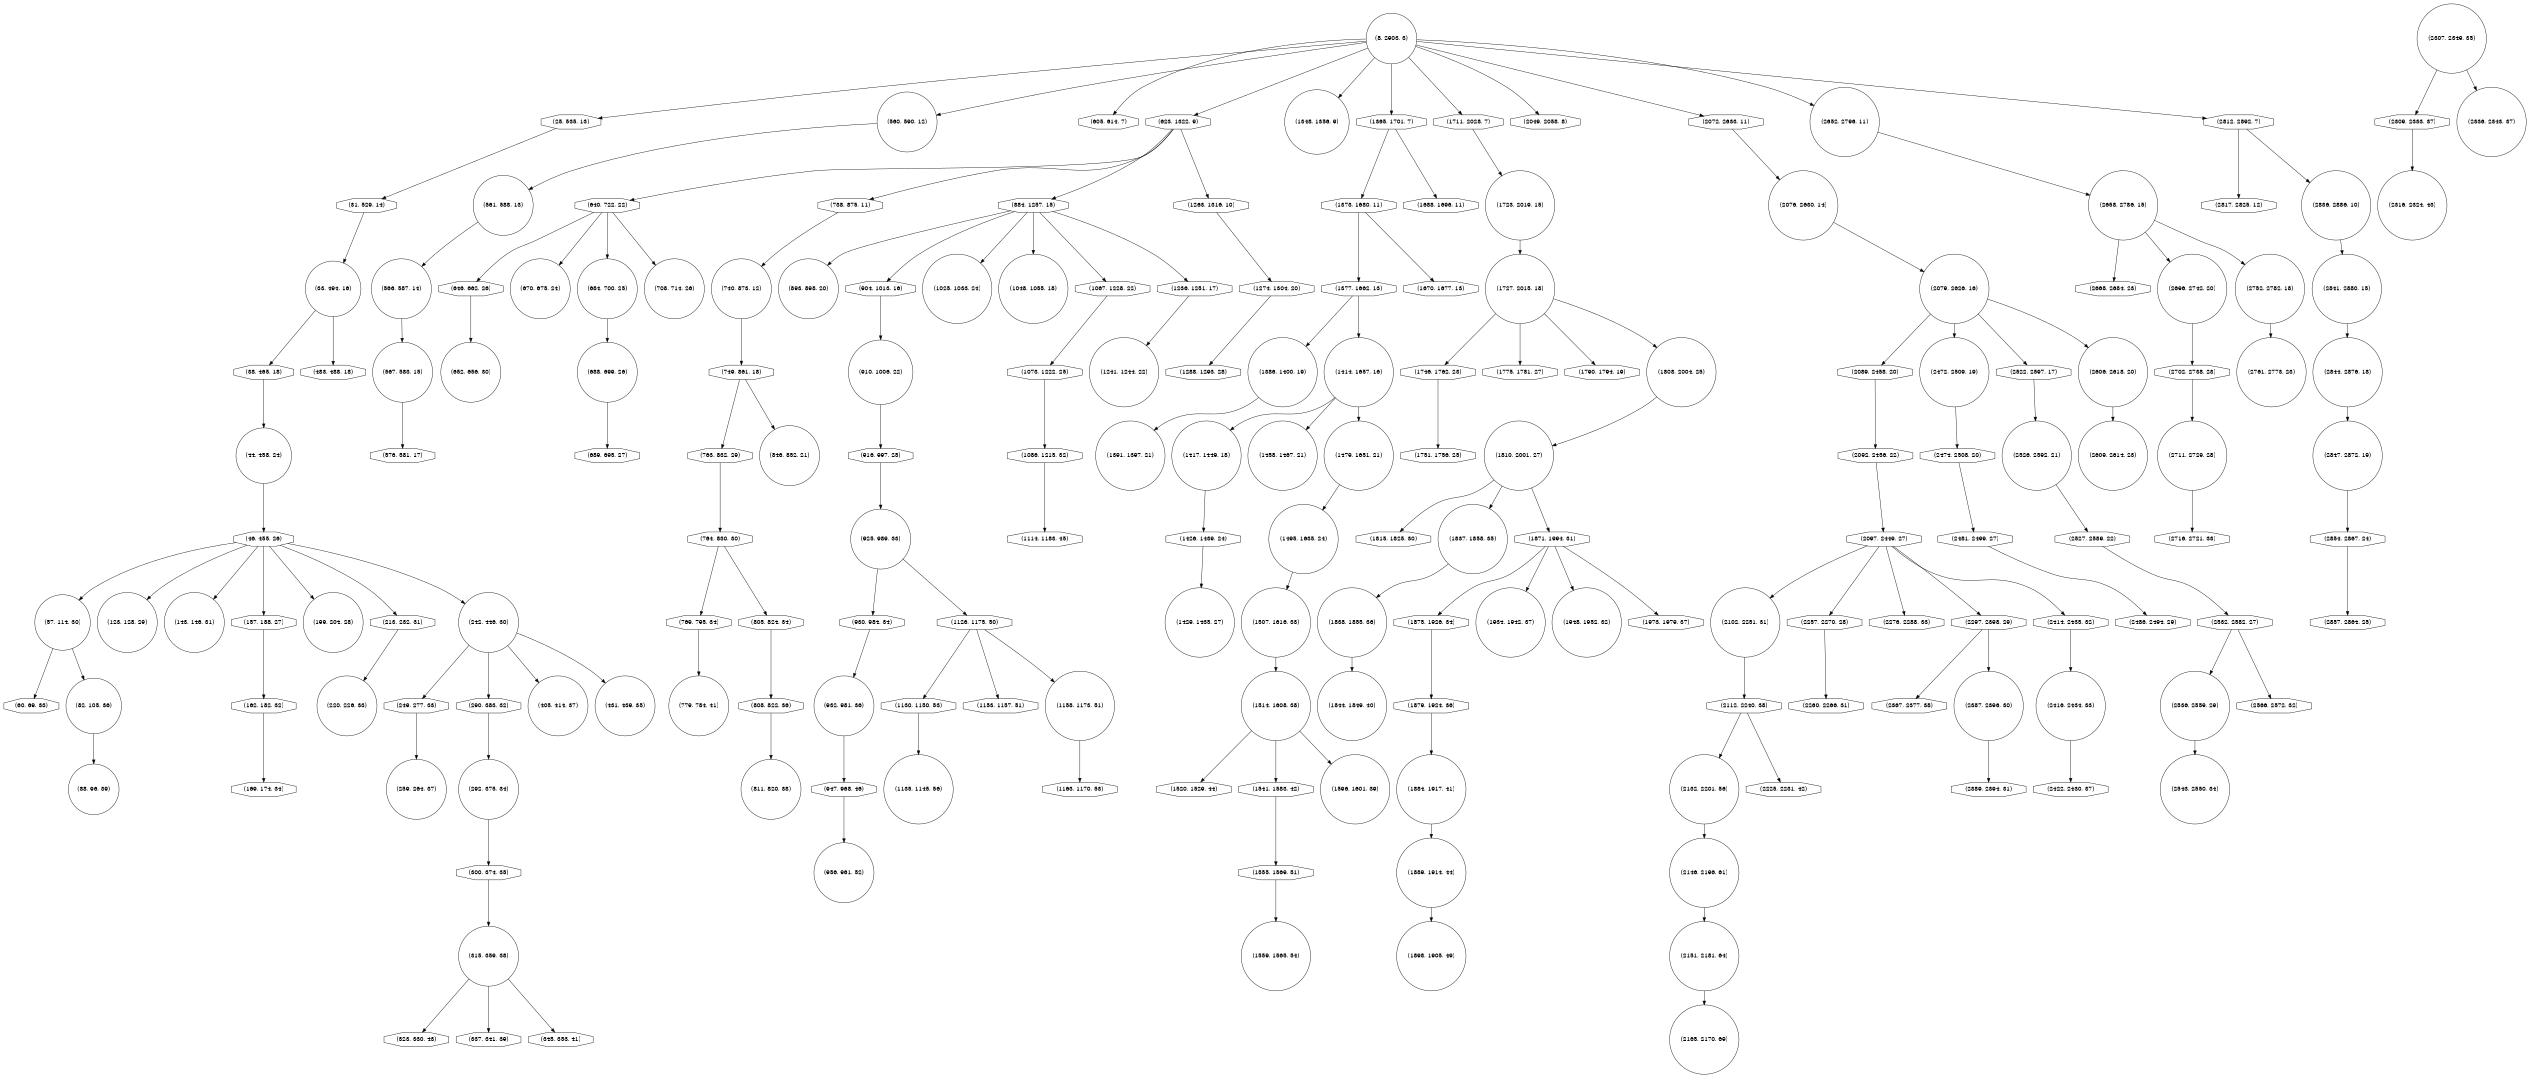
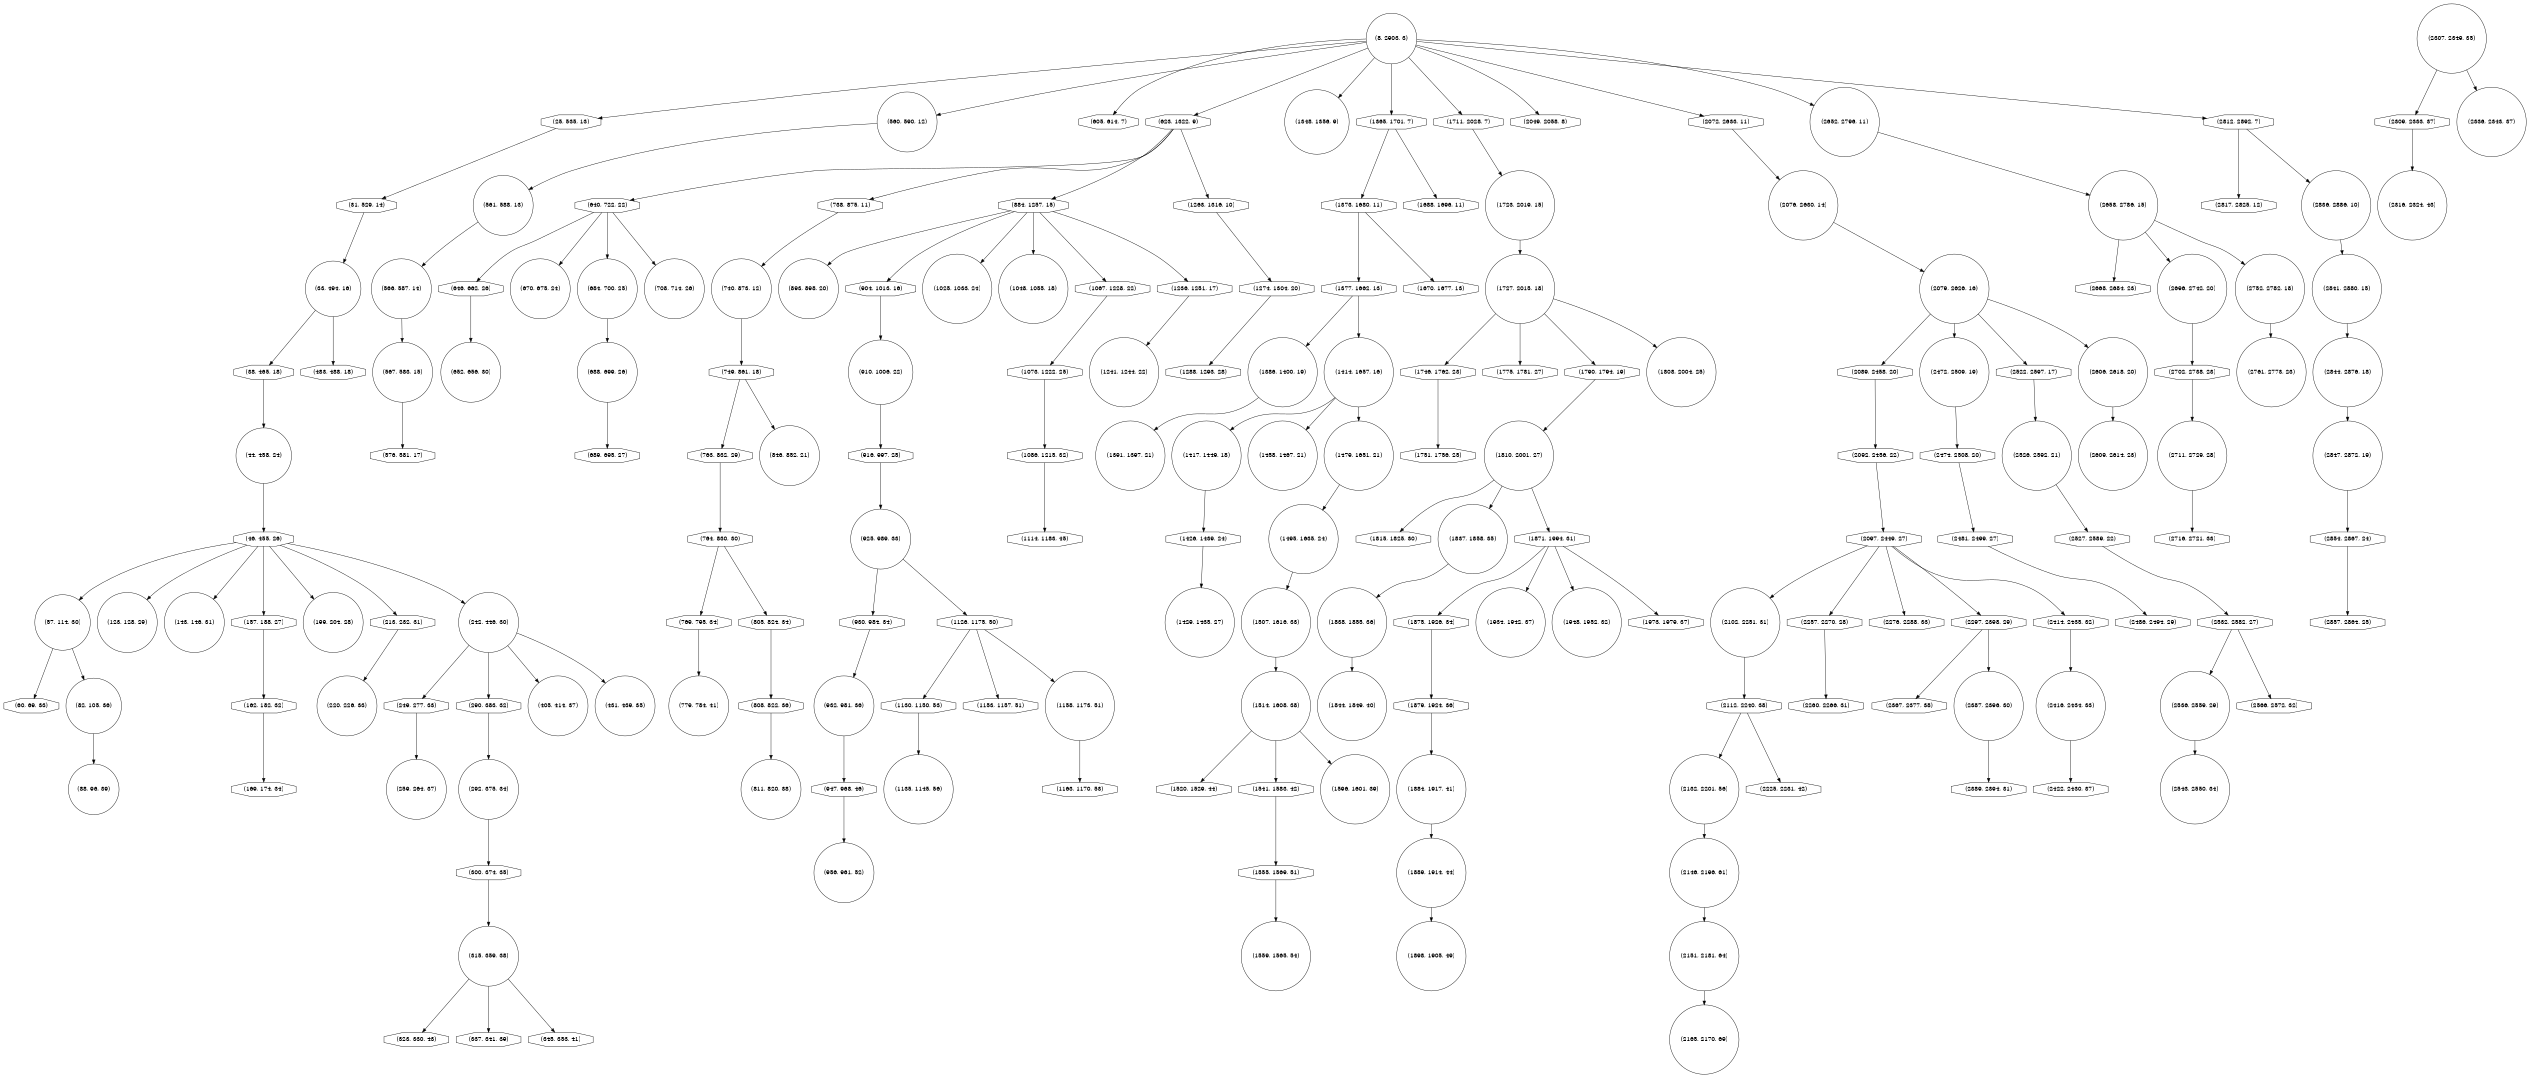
(1608, 425) -> (1571, 404)
